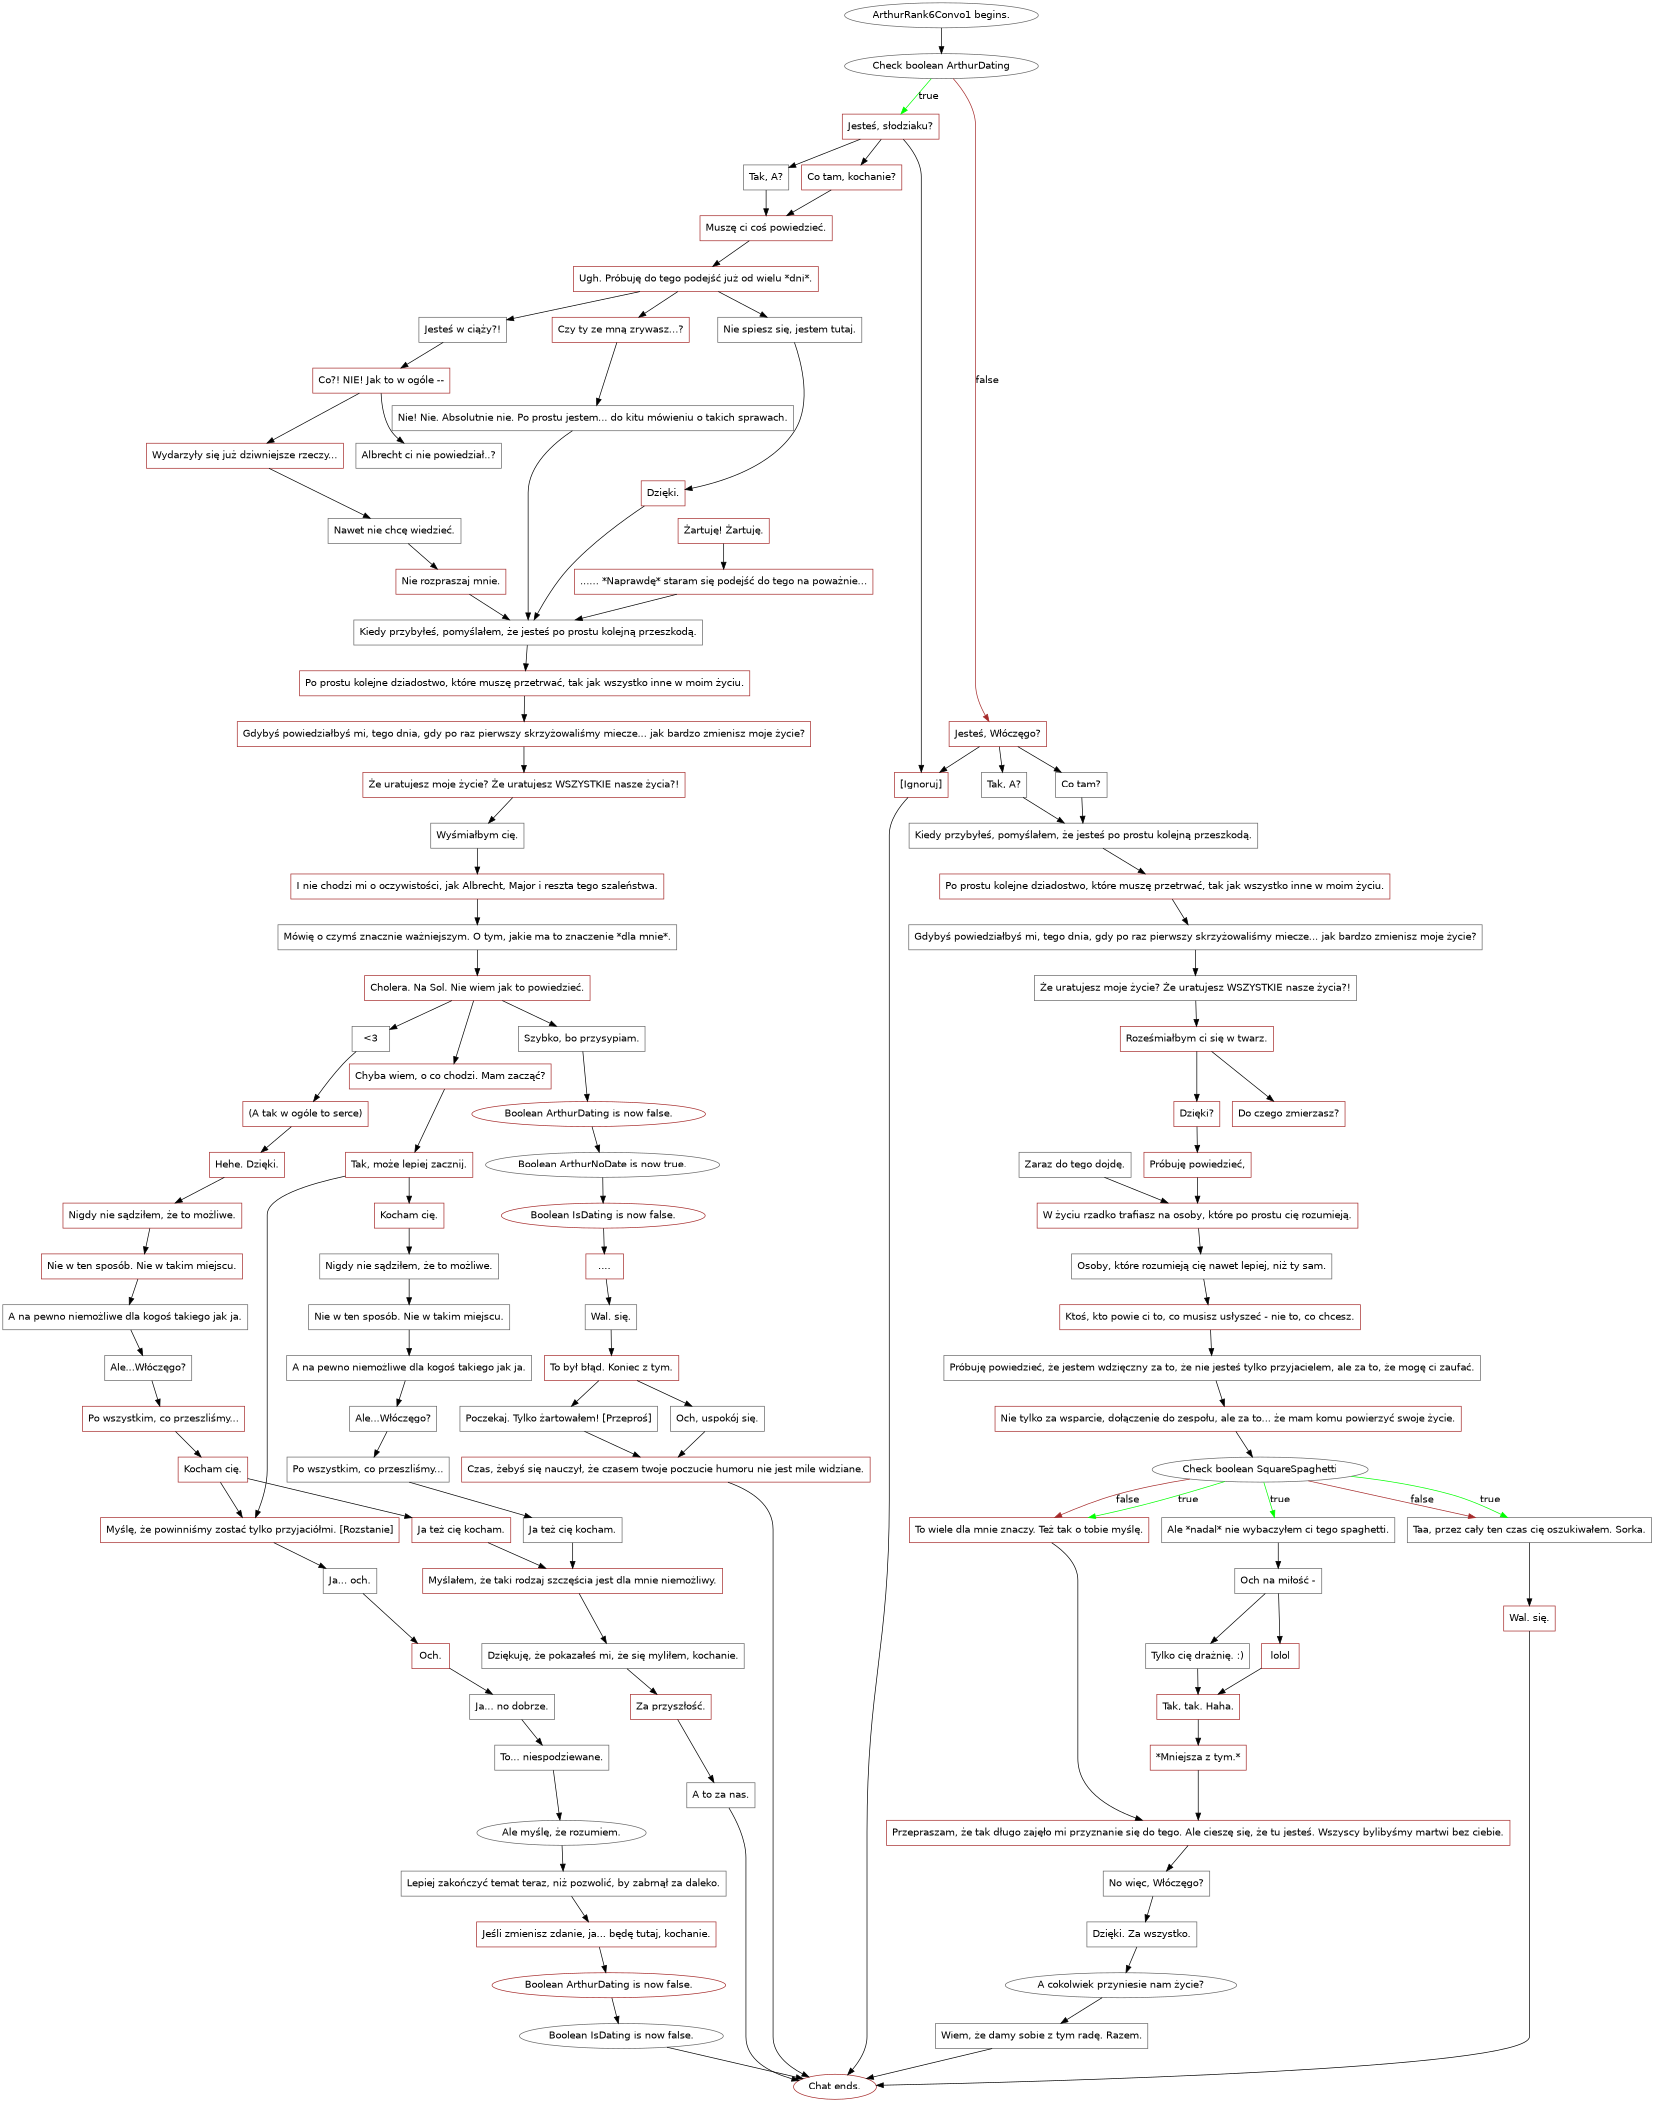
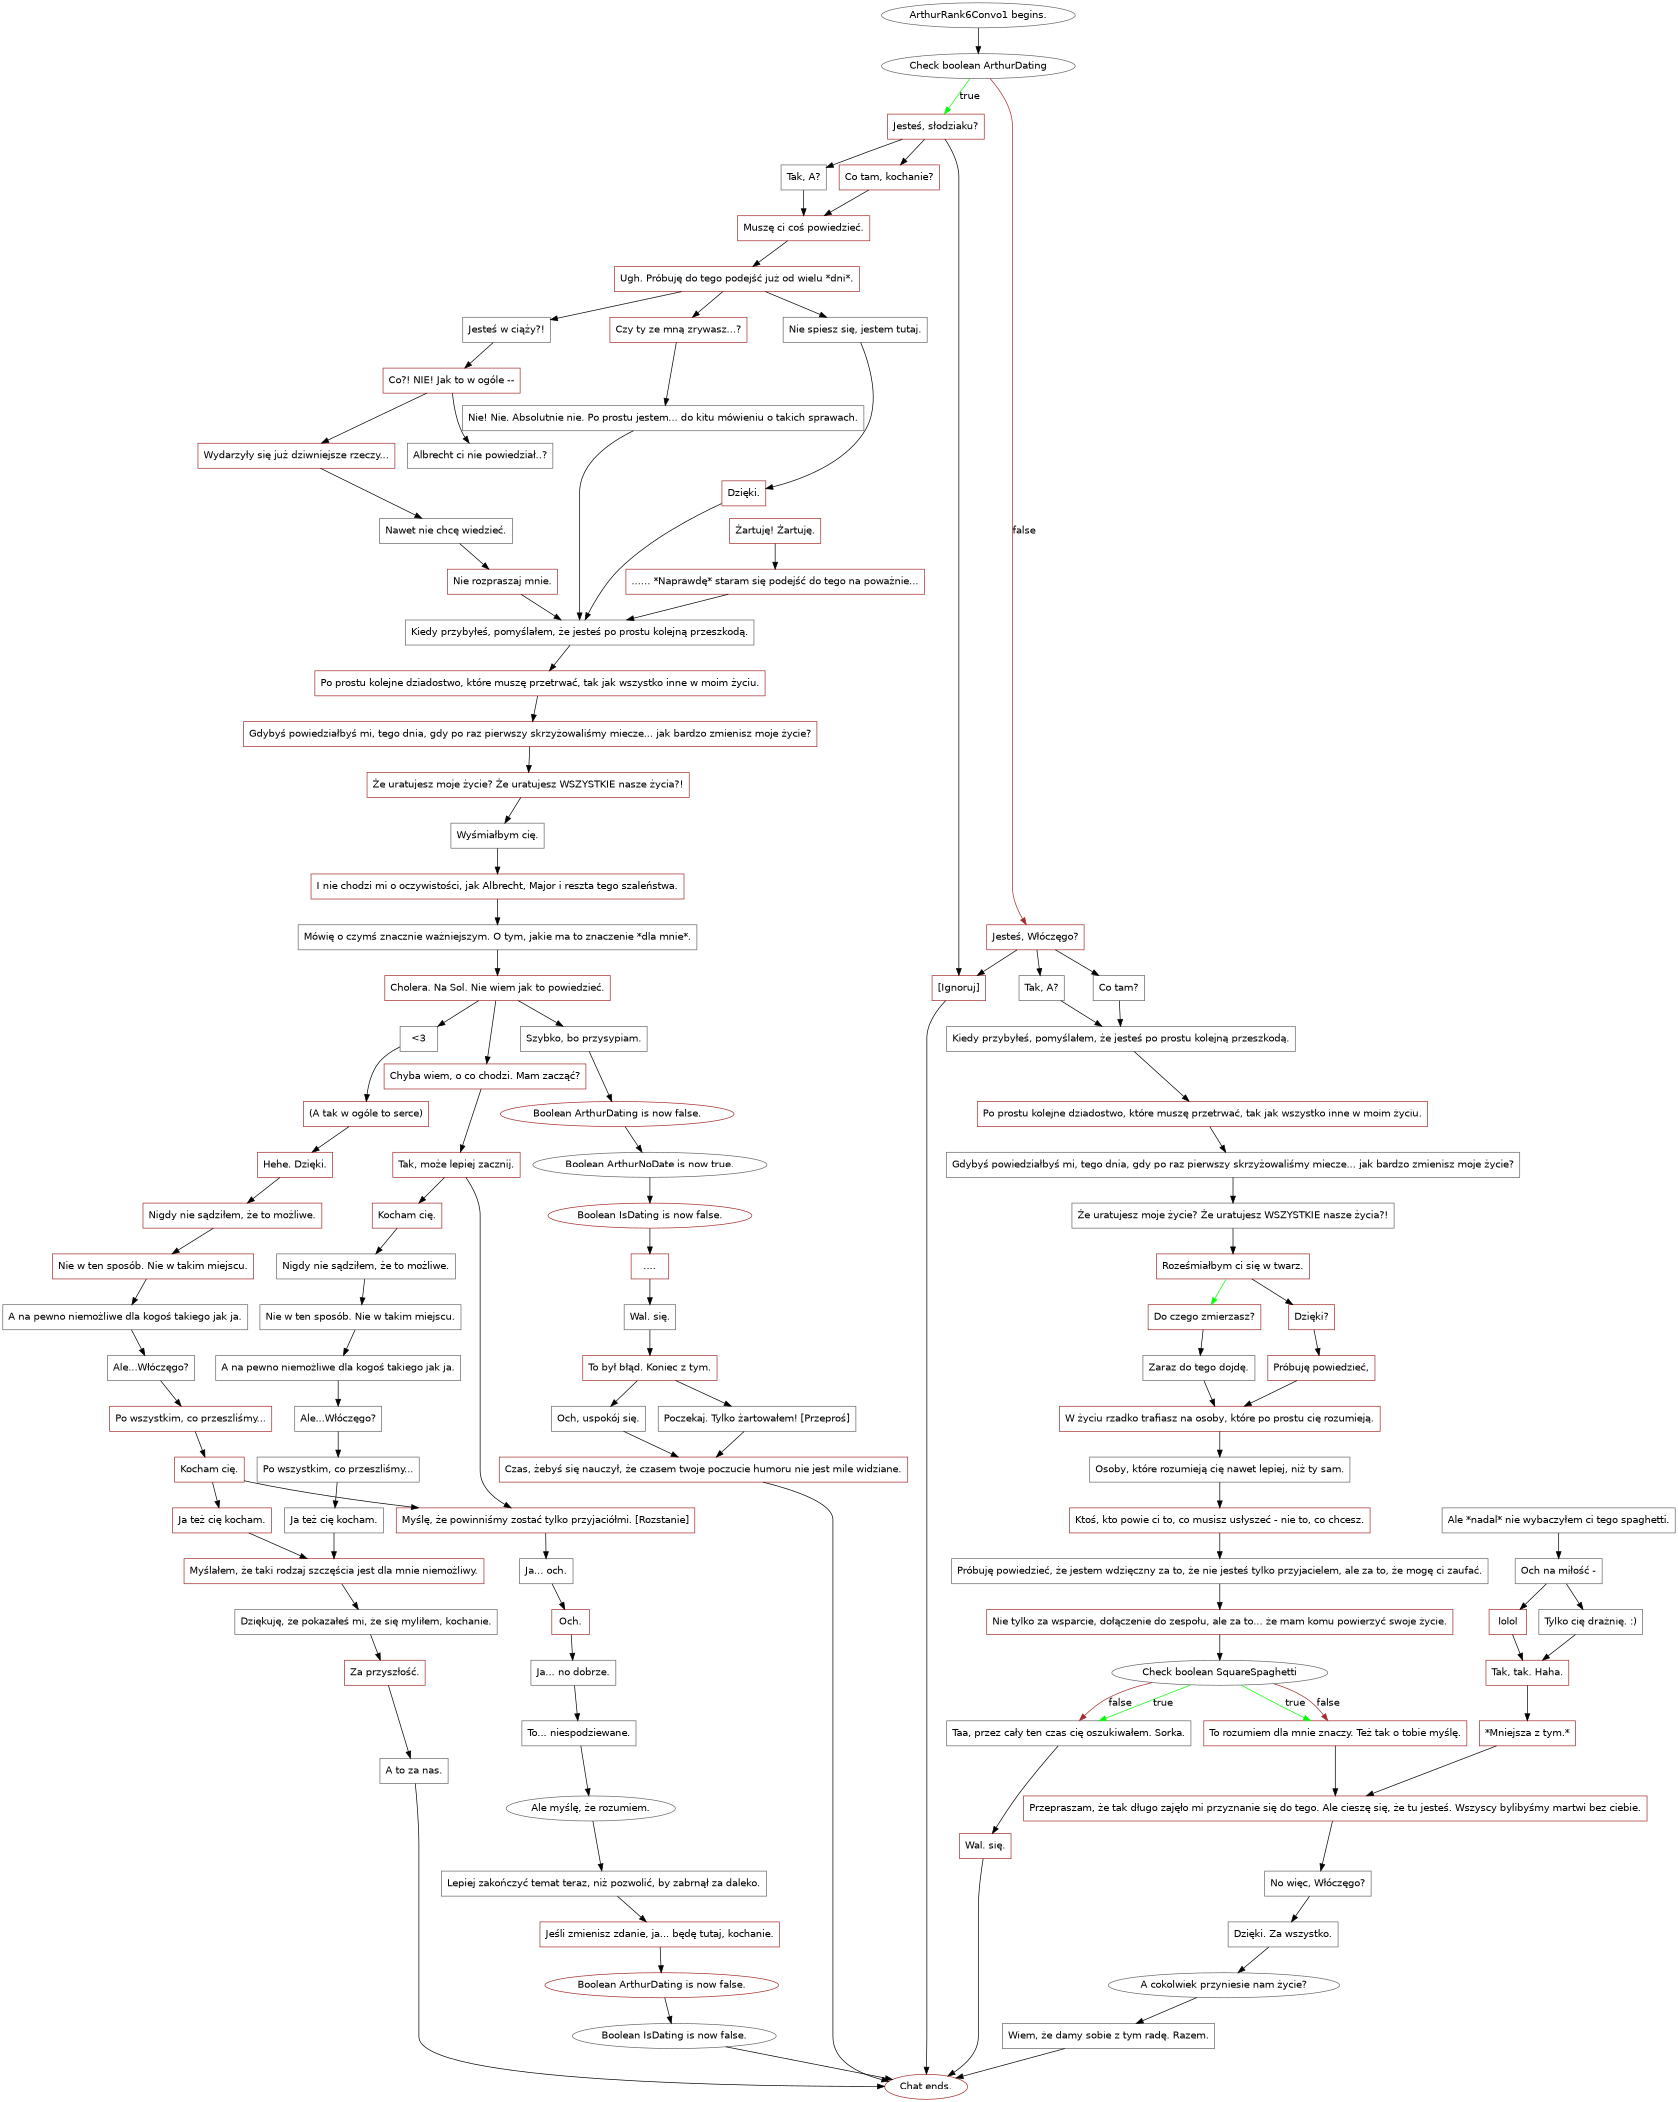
(1240, 1074) -> (1221, 1289)
none -> (1202, 1339)
(1268, 1497) -> none
(1029, 1530) -> (1335, 1733)
